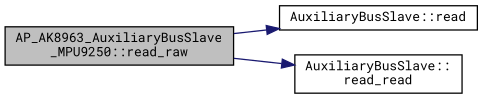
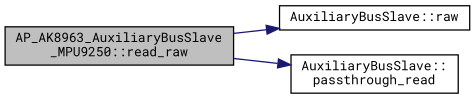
(378, 18) -> (375, 18)
(378, 74) -> (375, 74)
